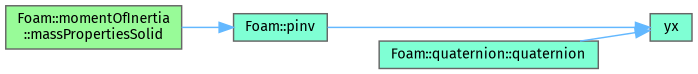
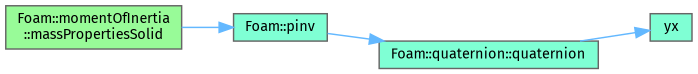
(481, 27) -> (349, 36)
